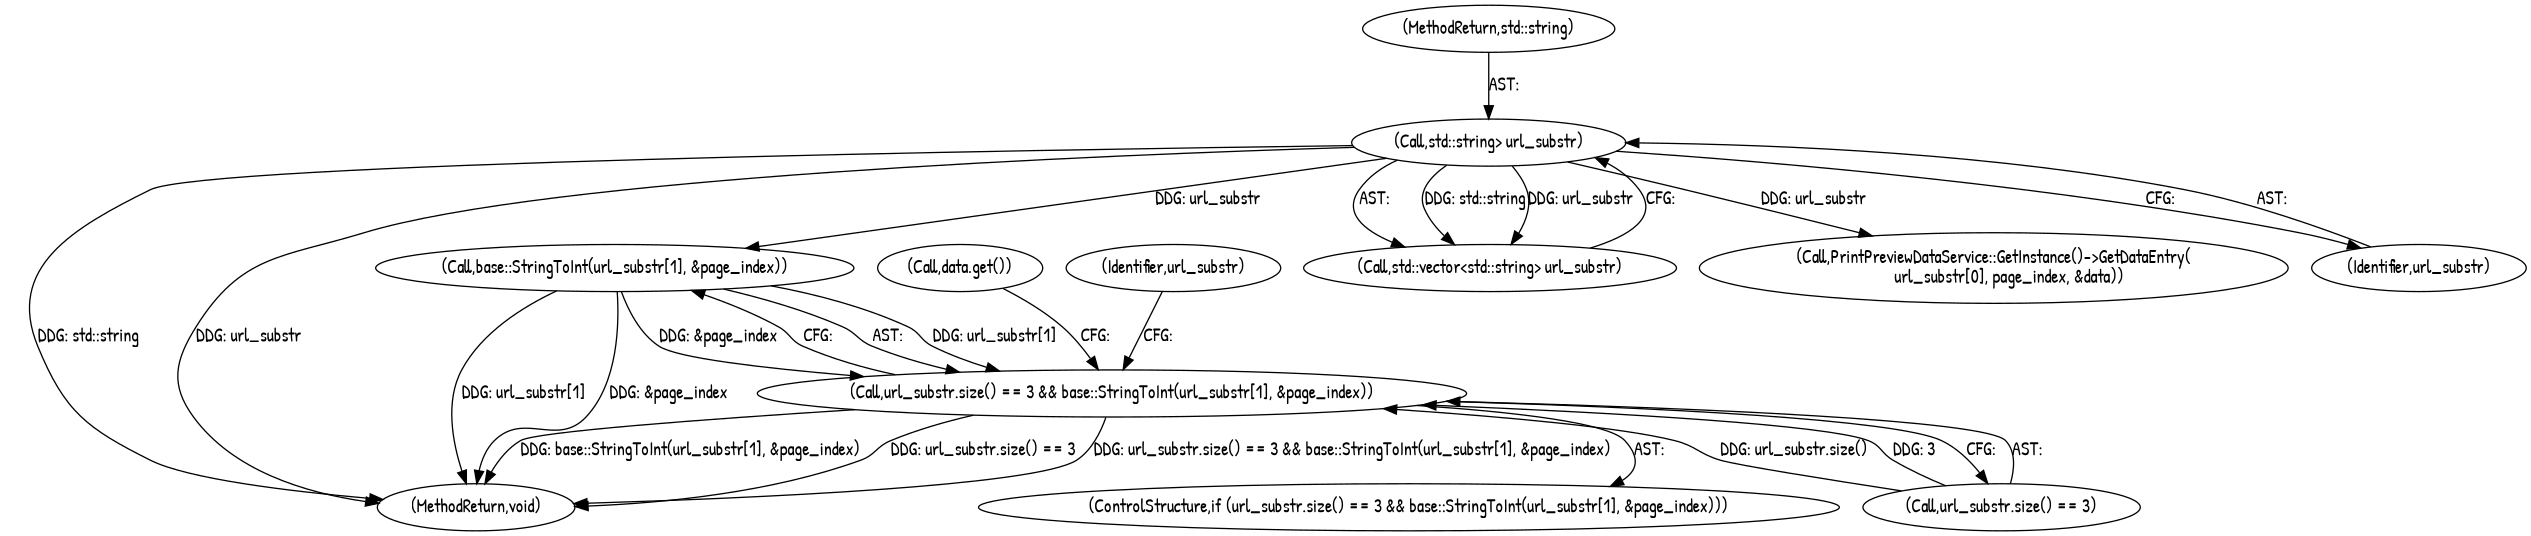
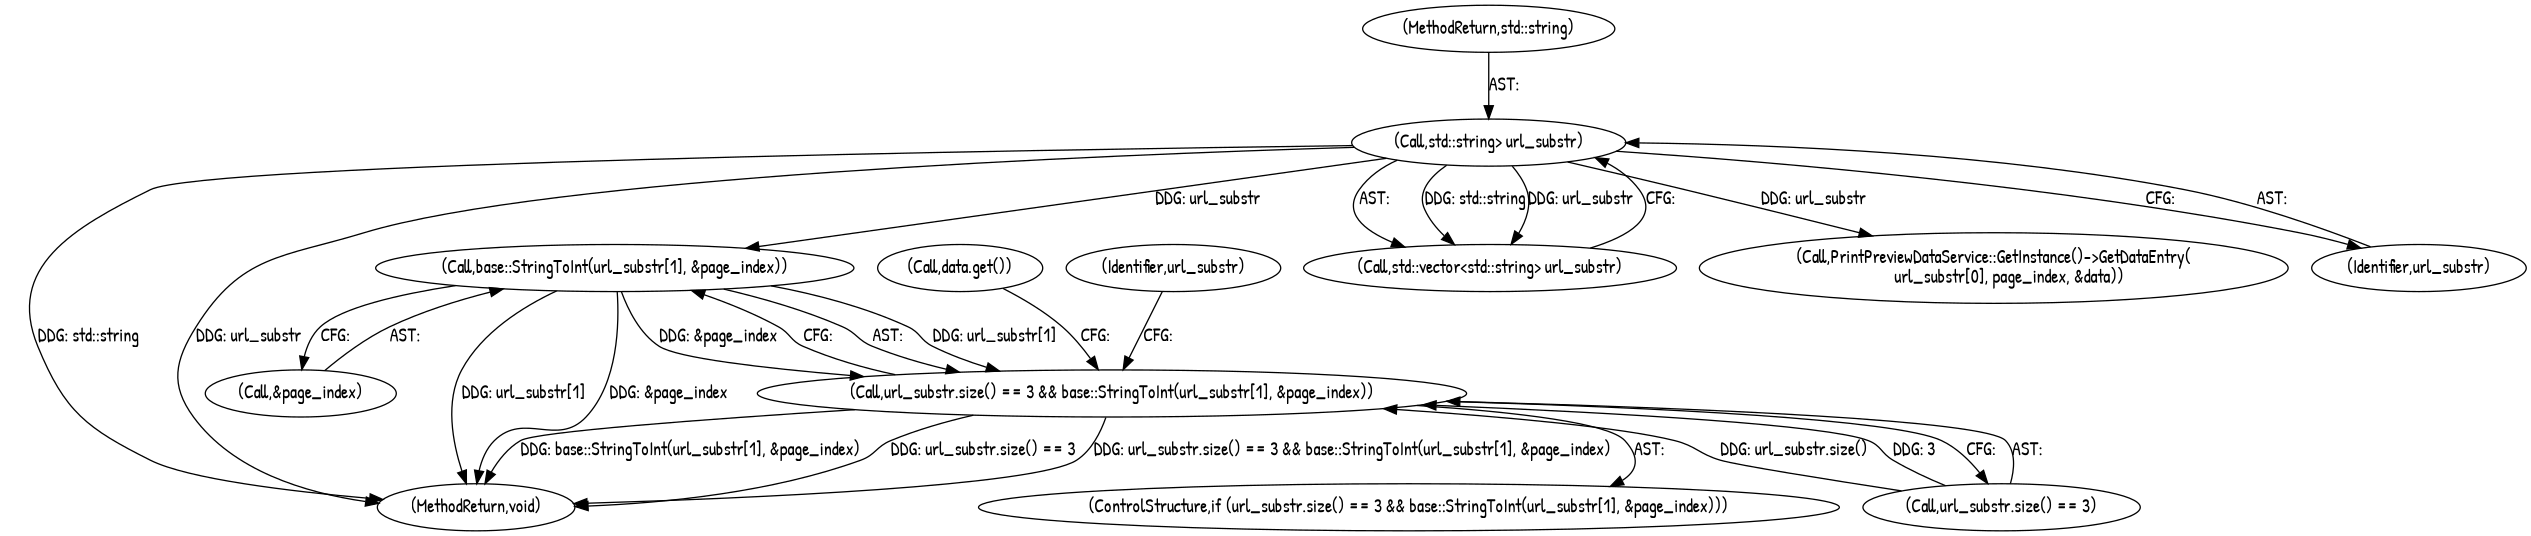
none -> (301, 393)
